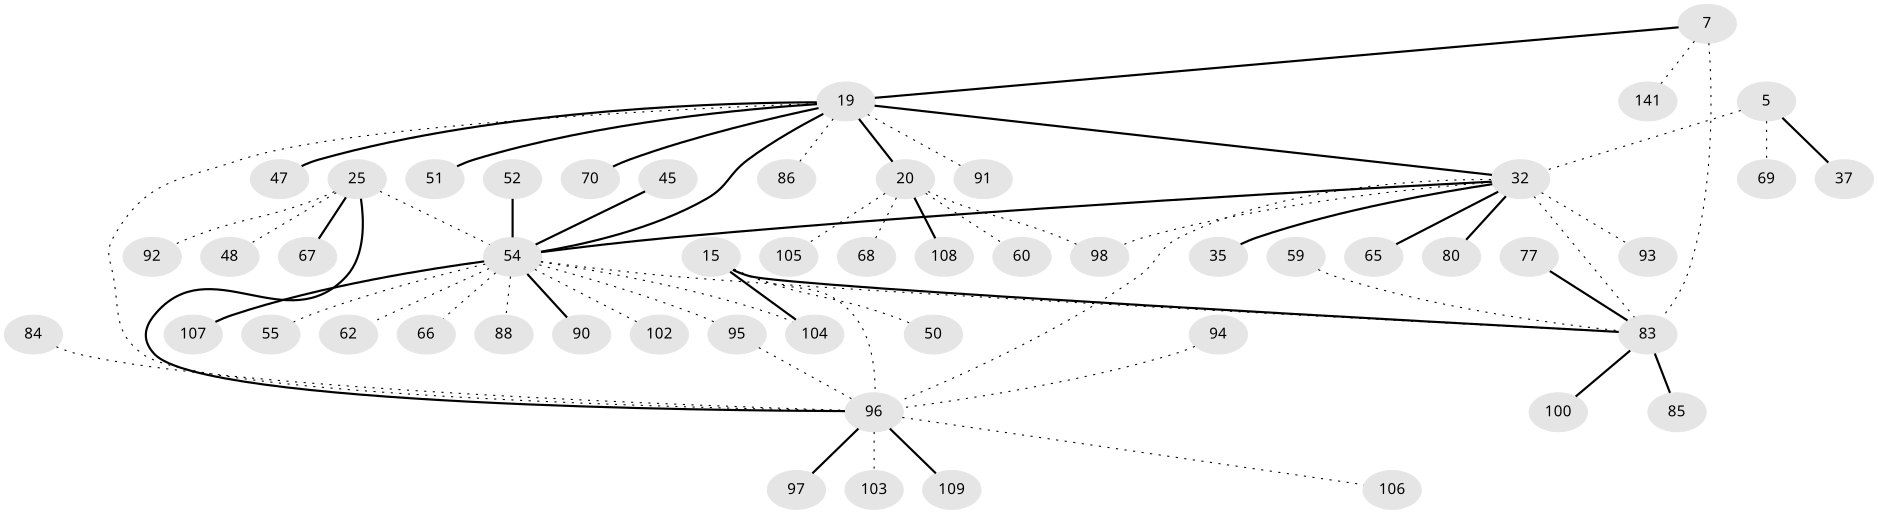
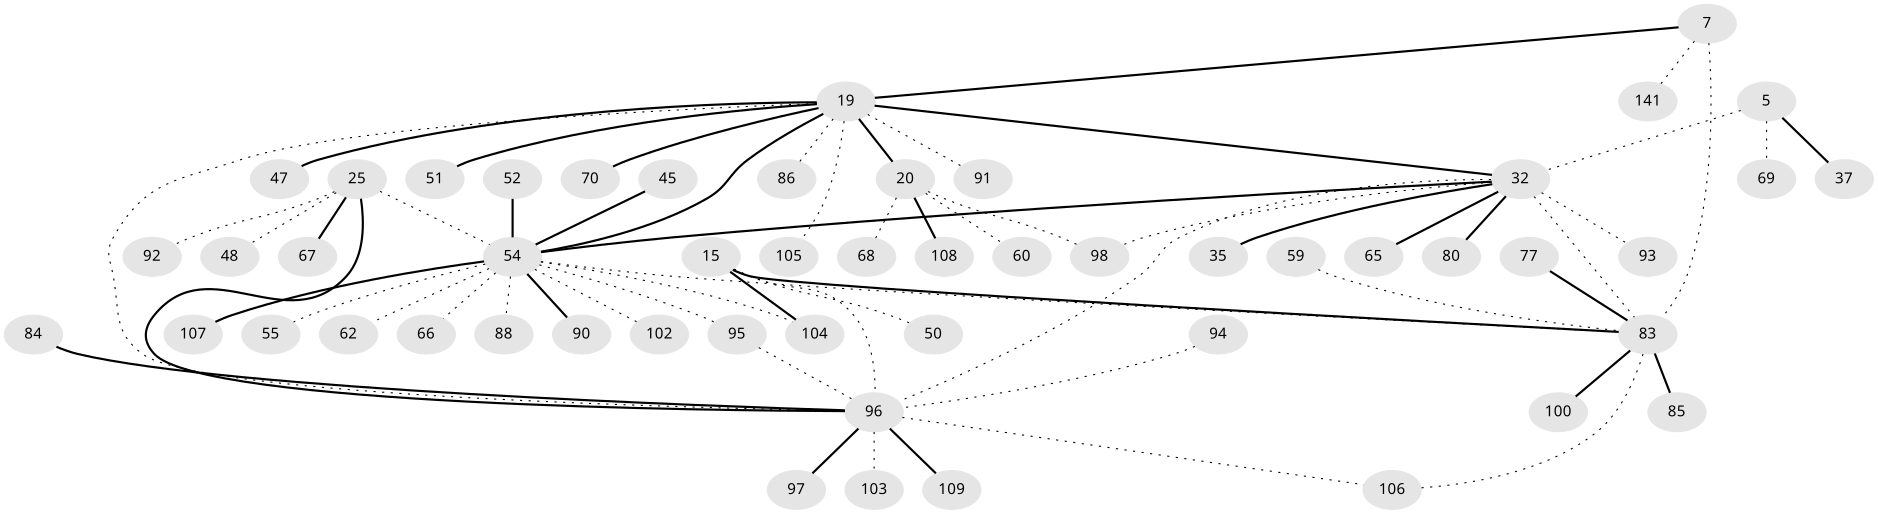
(851, 216) -> (831, 183)
(449, 393) -> (449, 393)
none -> (1556, 456)
